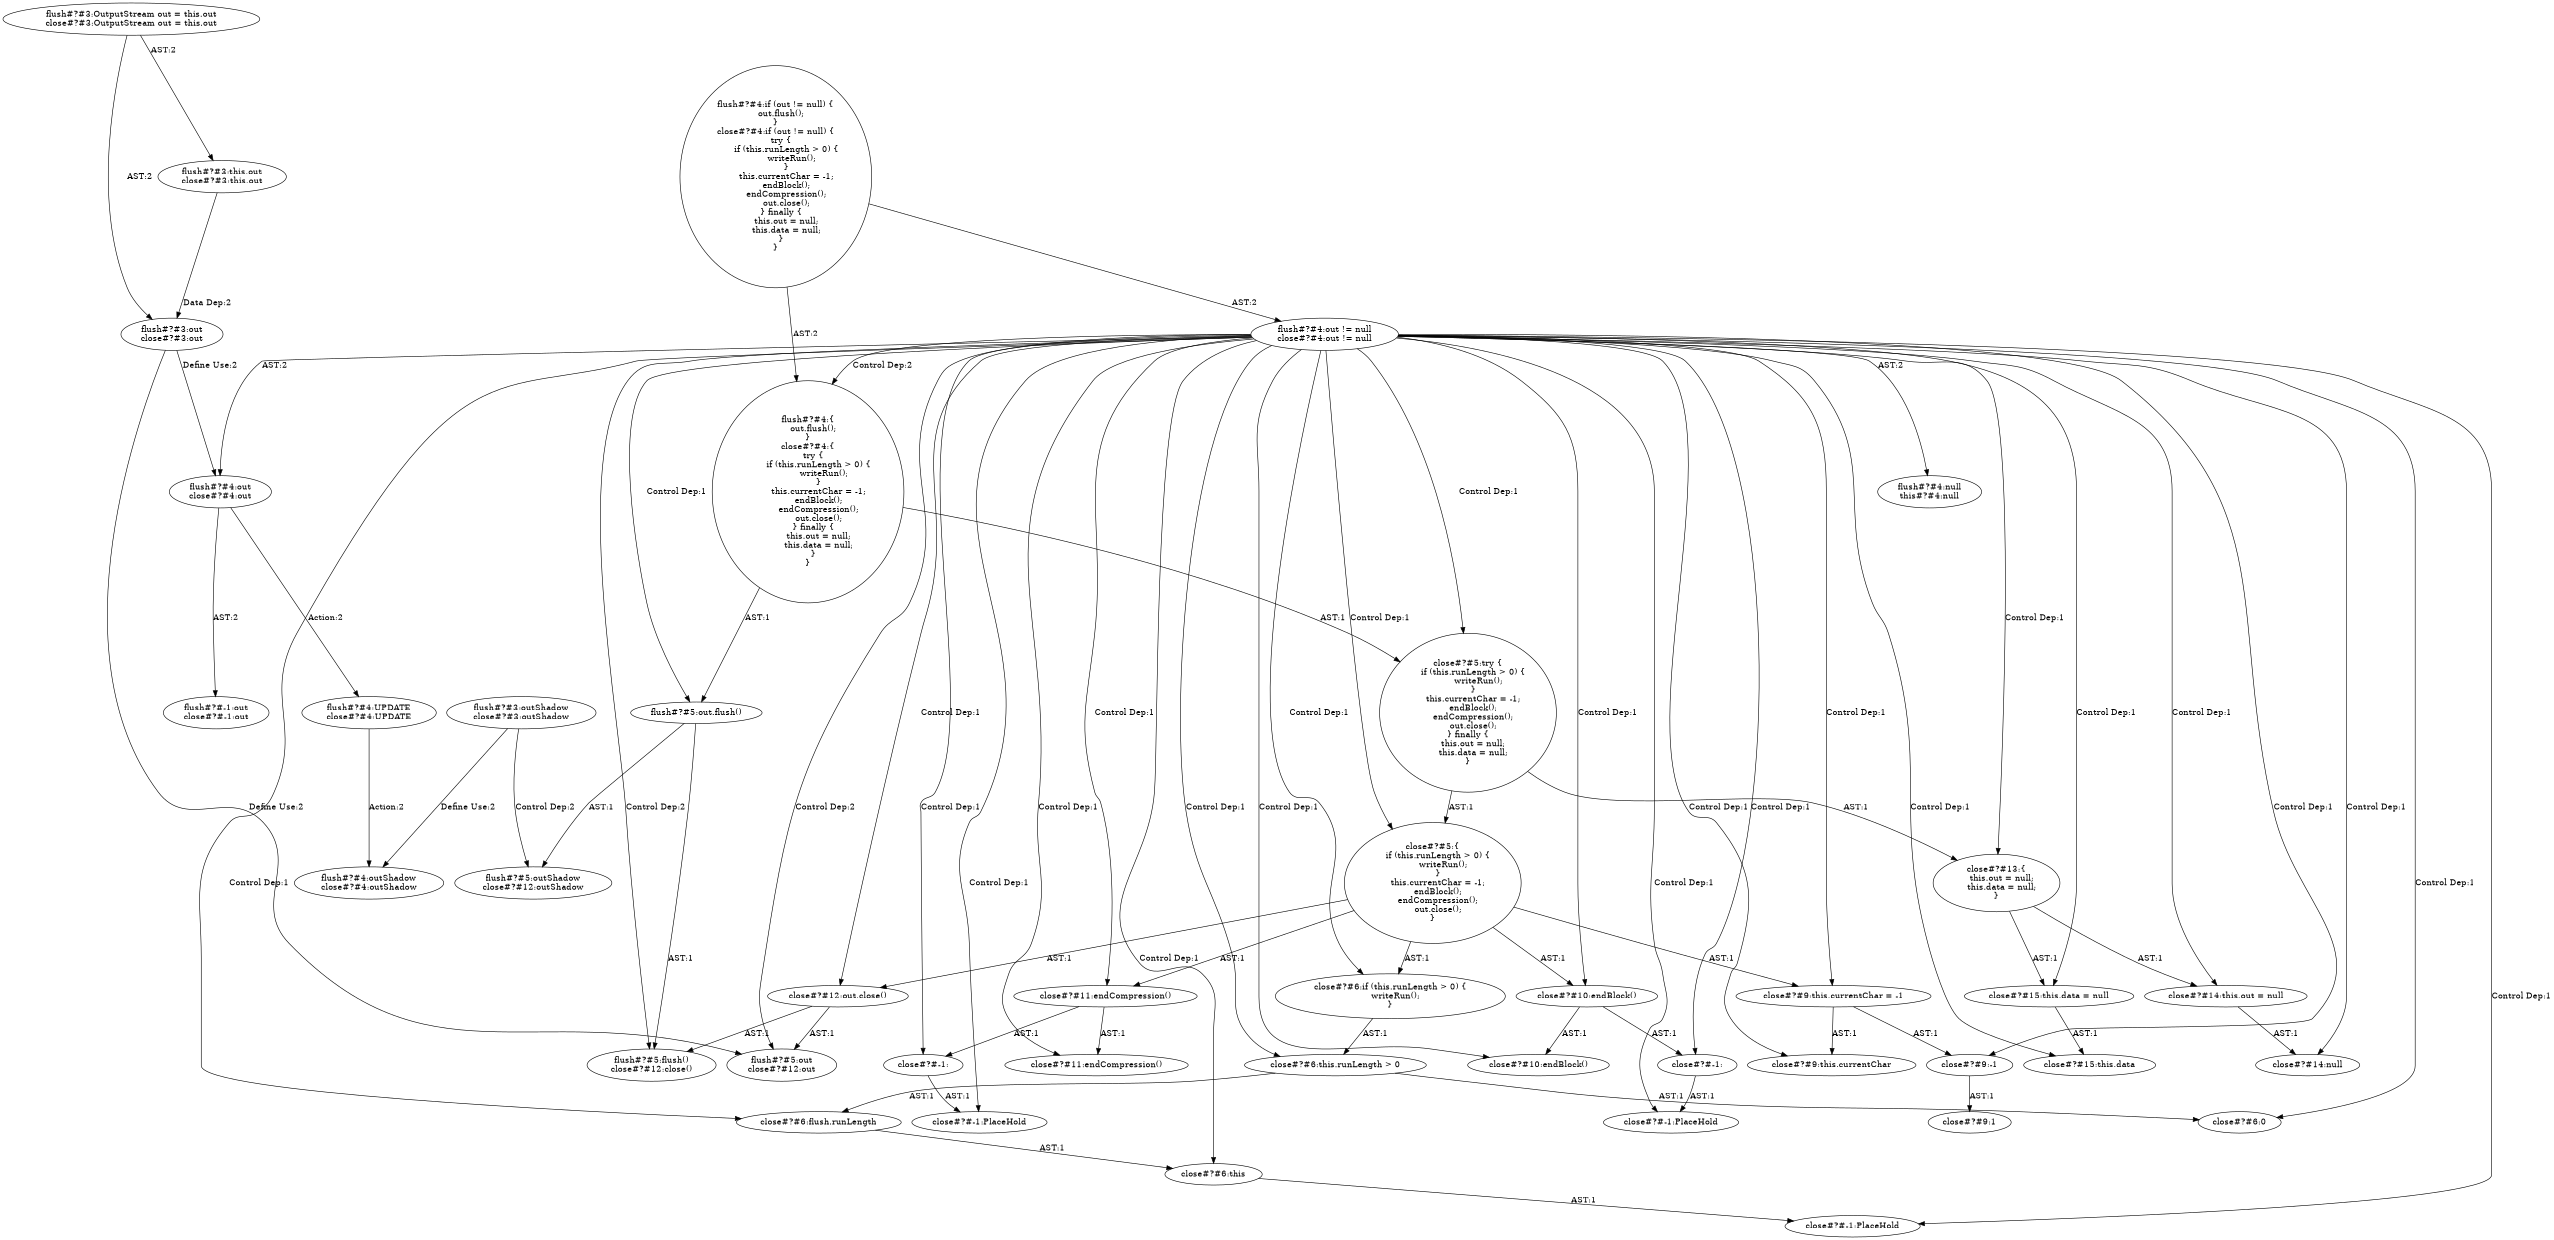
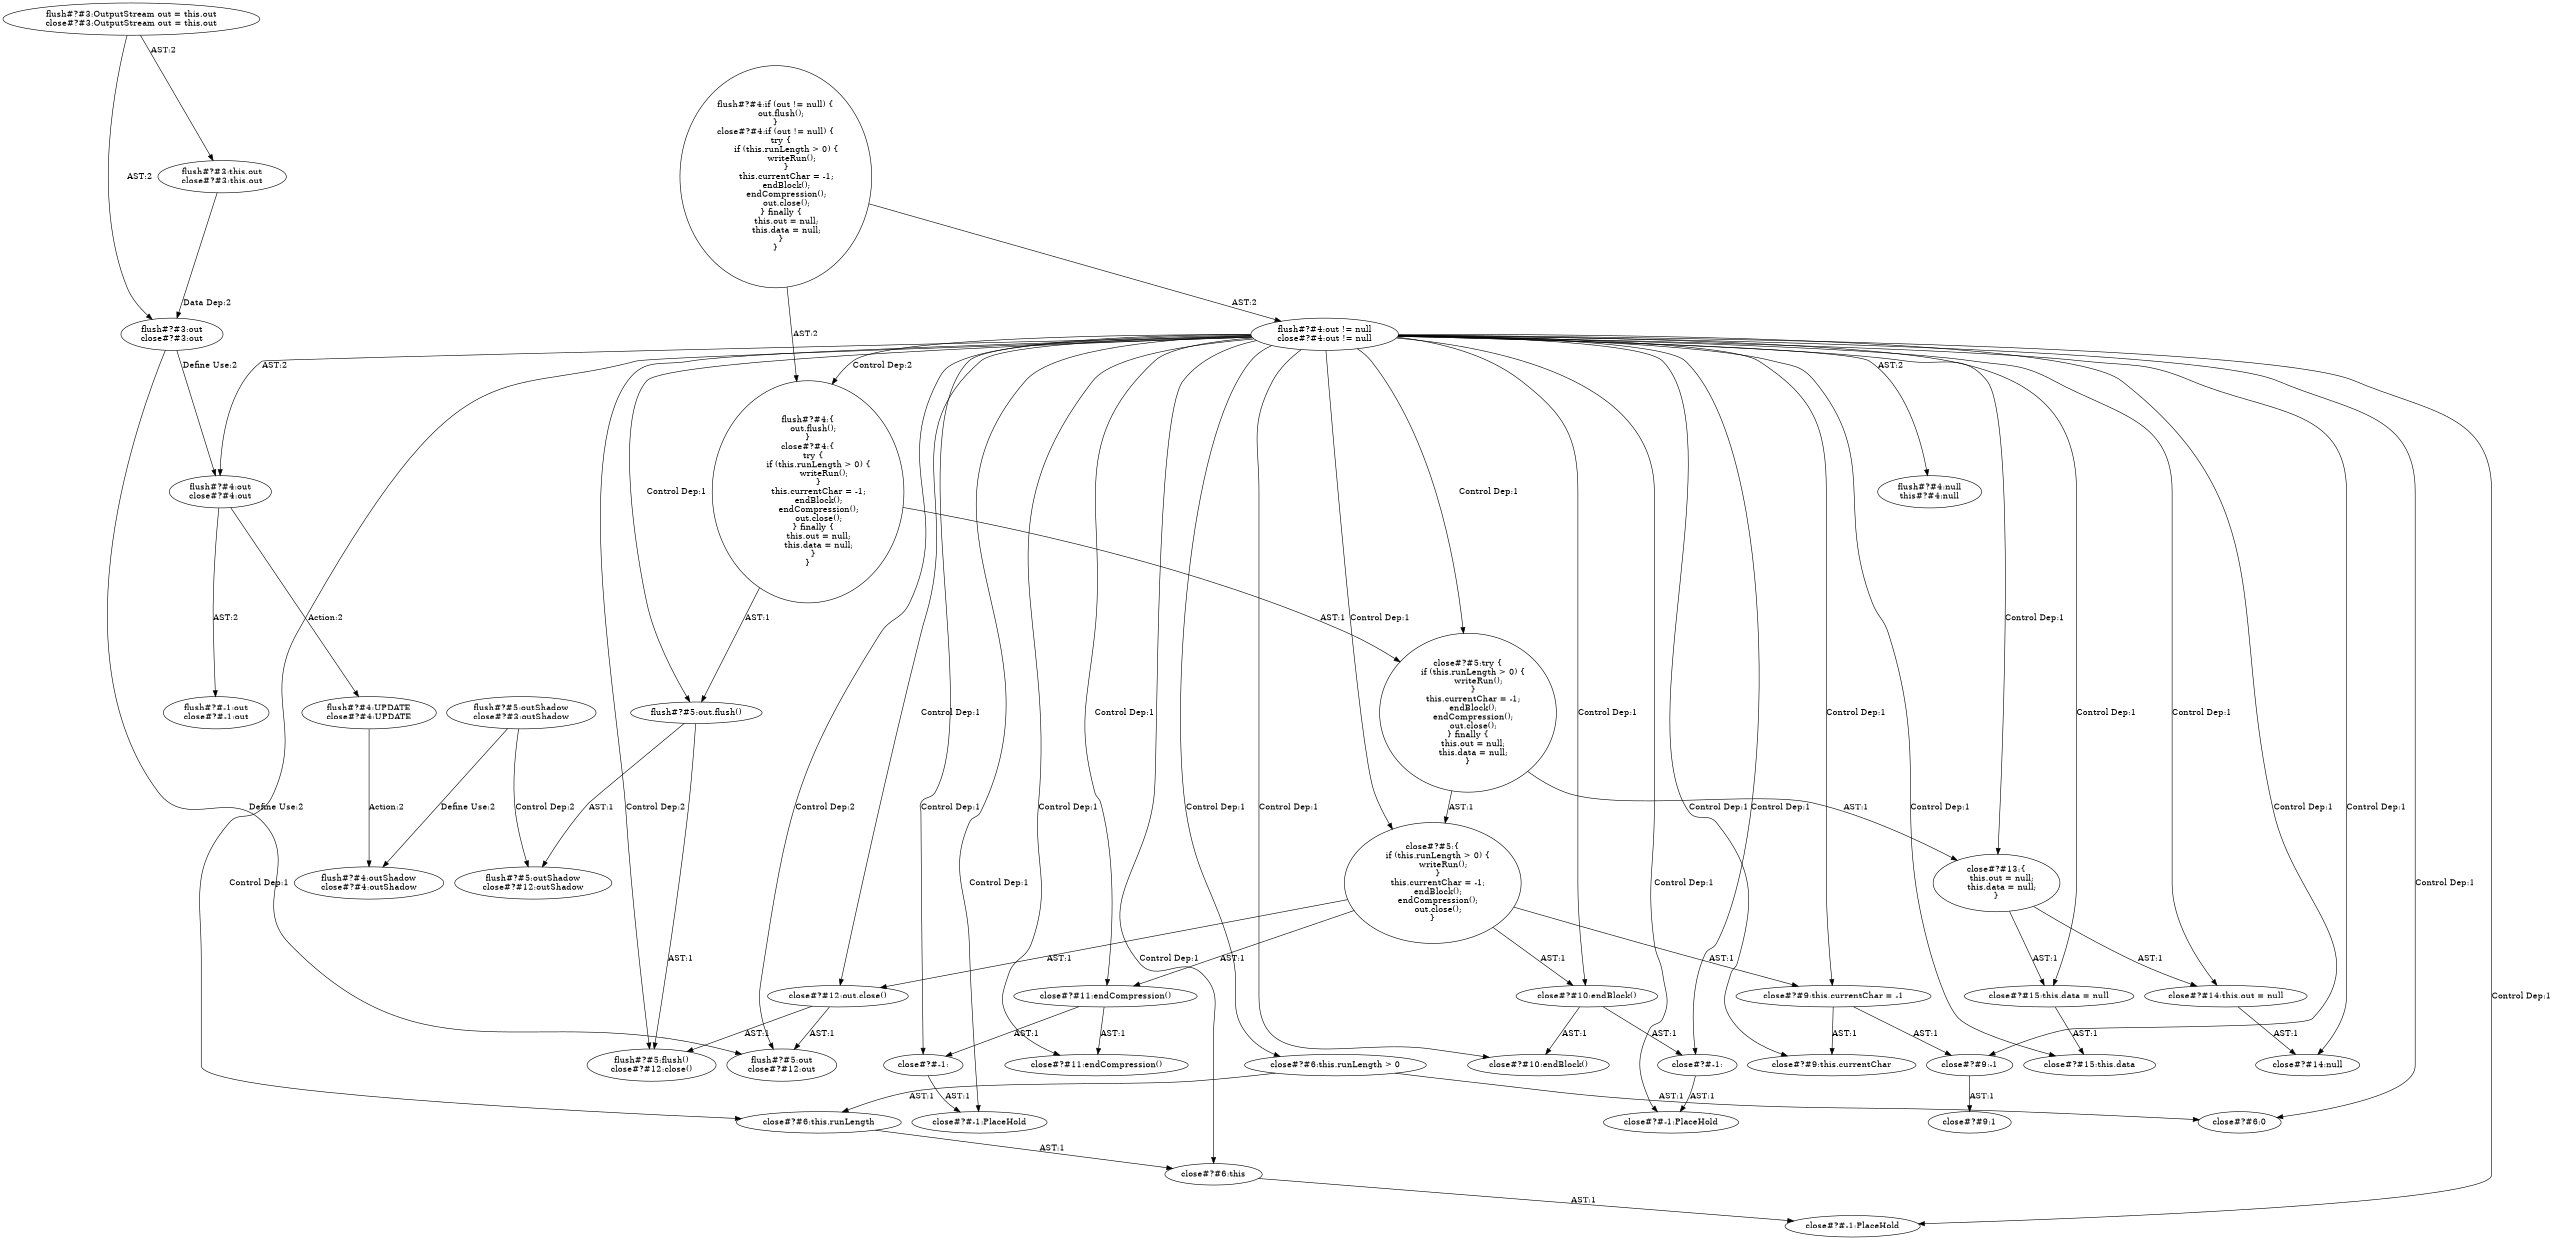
(521, 713) -> (521, 713)
(1390, 996) -> none
(819, 1122) -> (819, 1122)
